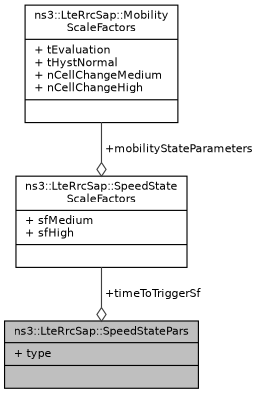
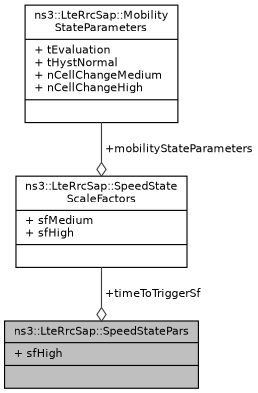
(101, 28) -> (101, 28)
(33, 353) -> (38, 353)
